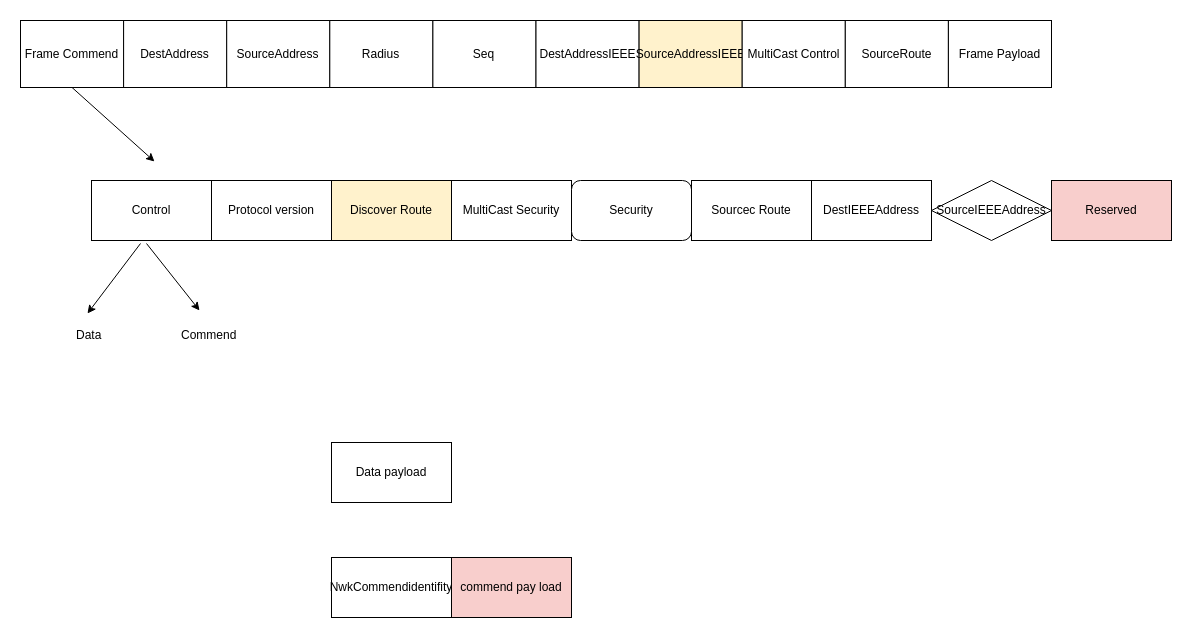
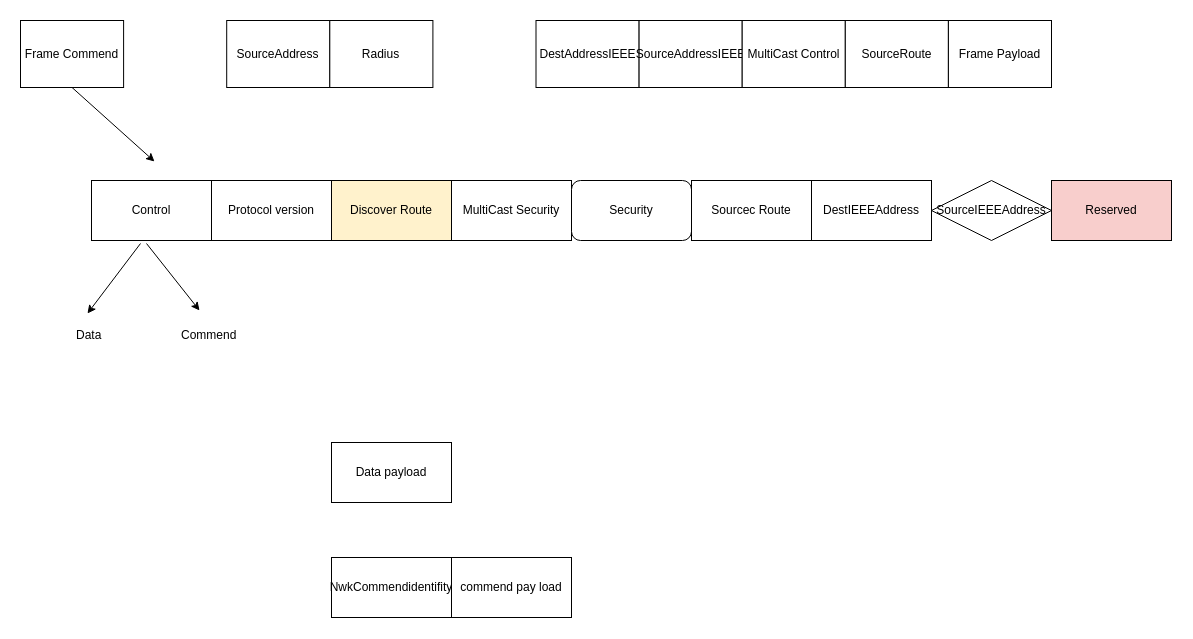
(175, 54) -> none
(484, 54) -> none
(691, 54) -> (691, 54)
(512, 588) -> (512, 588)
